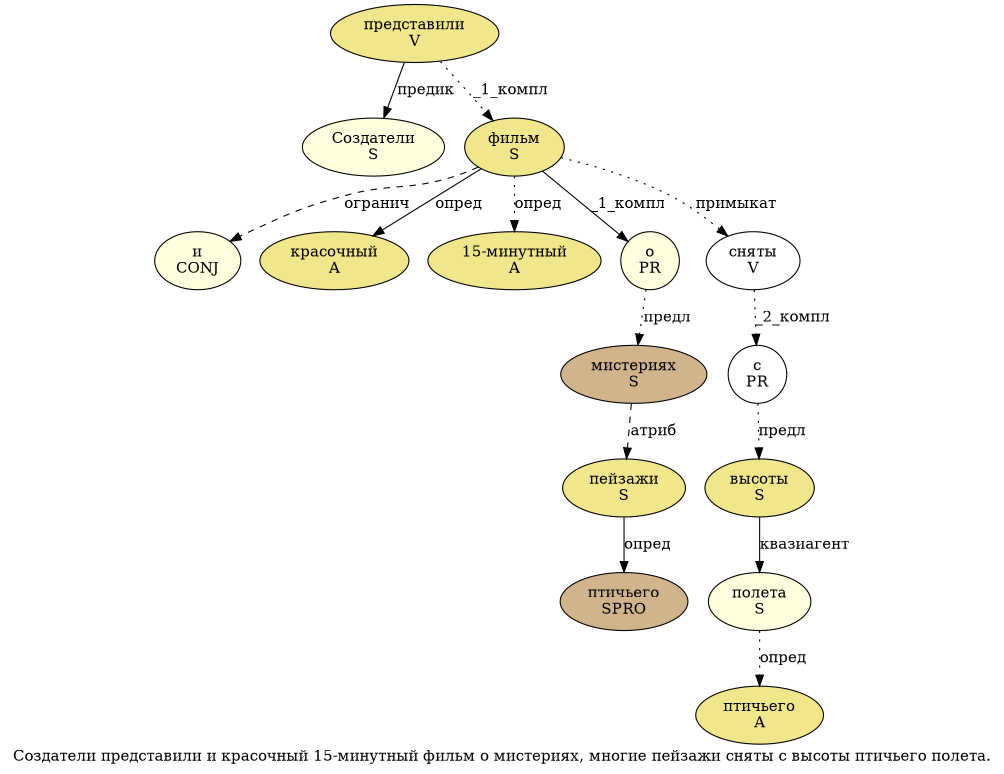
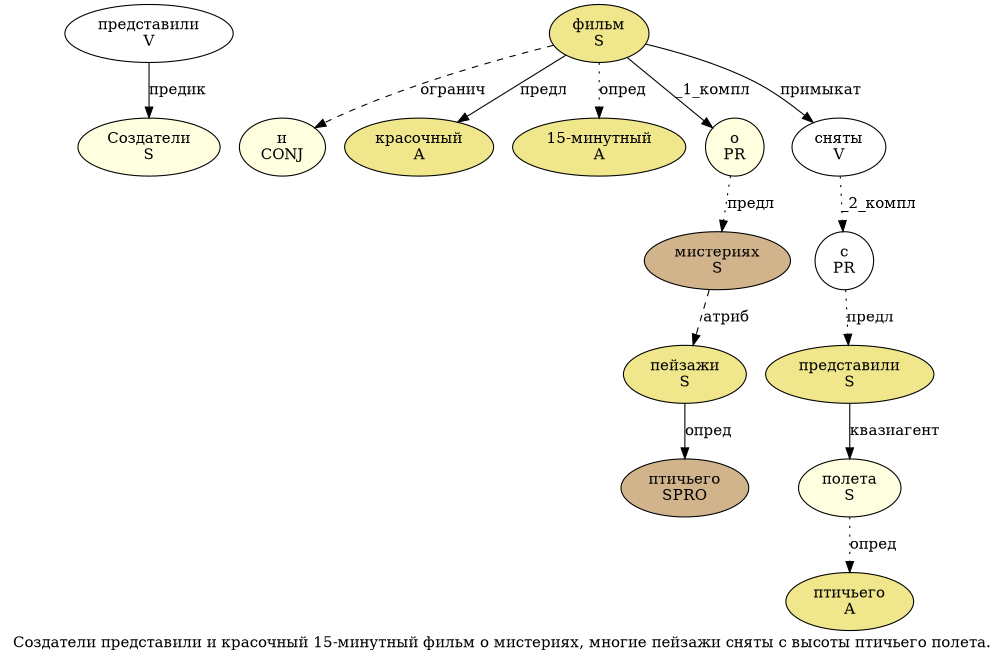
(415, 33) -> (149, 33)
(463, 87) -> none
(645, 184) -> (729, 70)
(459, 204) -> (544, 90)
(760, 488) -> (850, 374)
